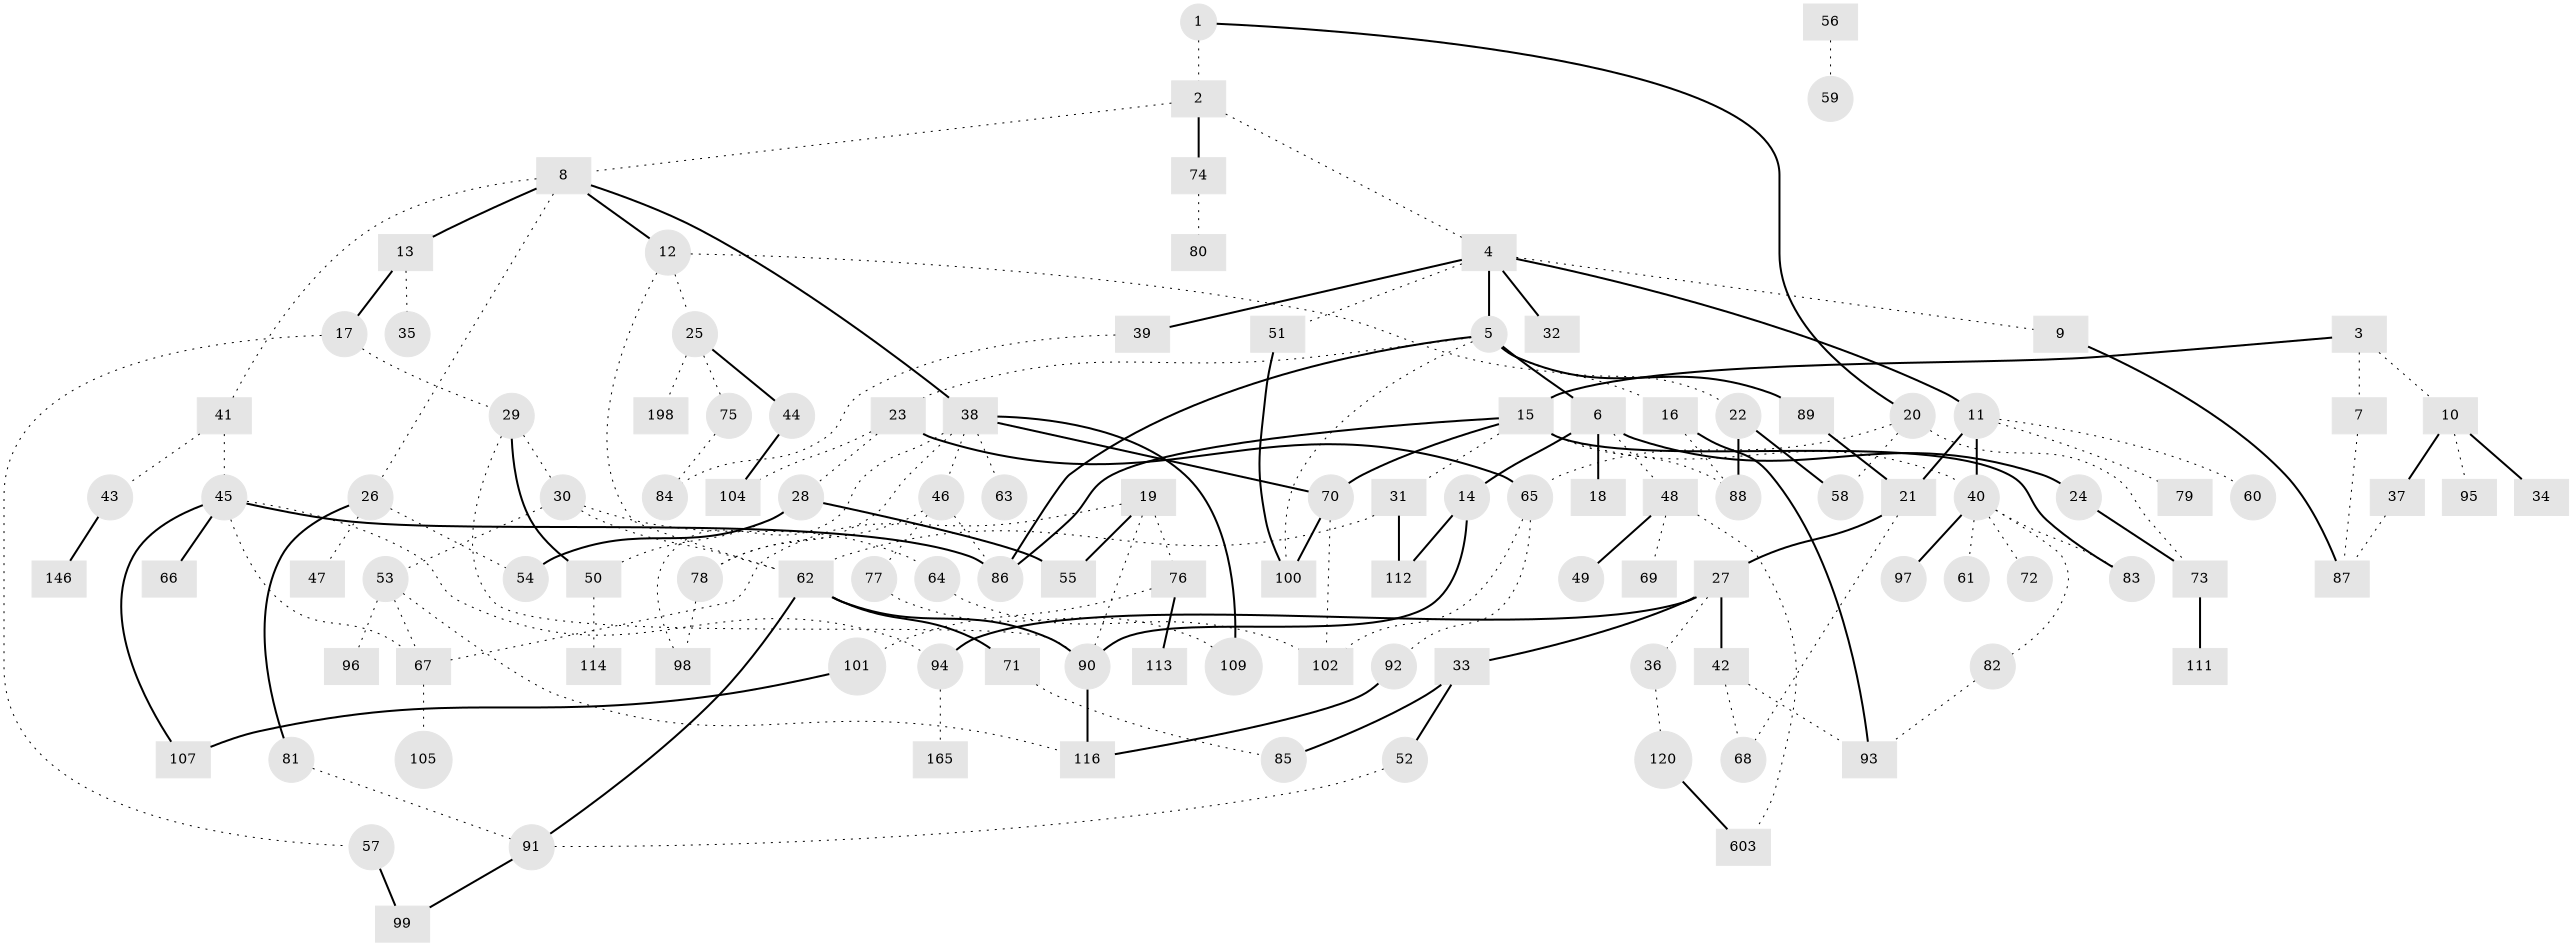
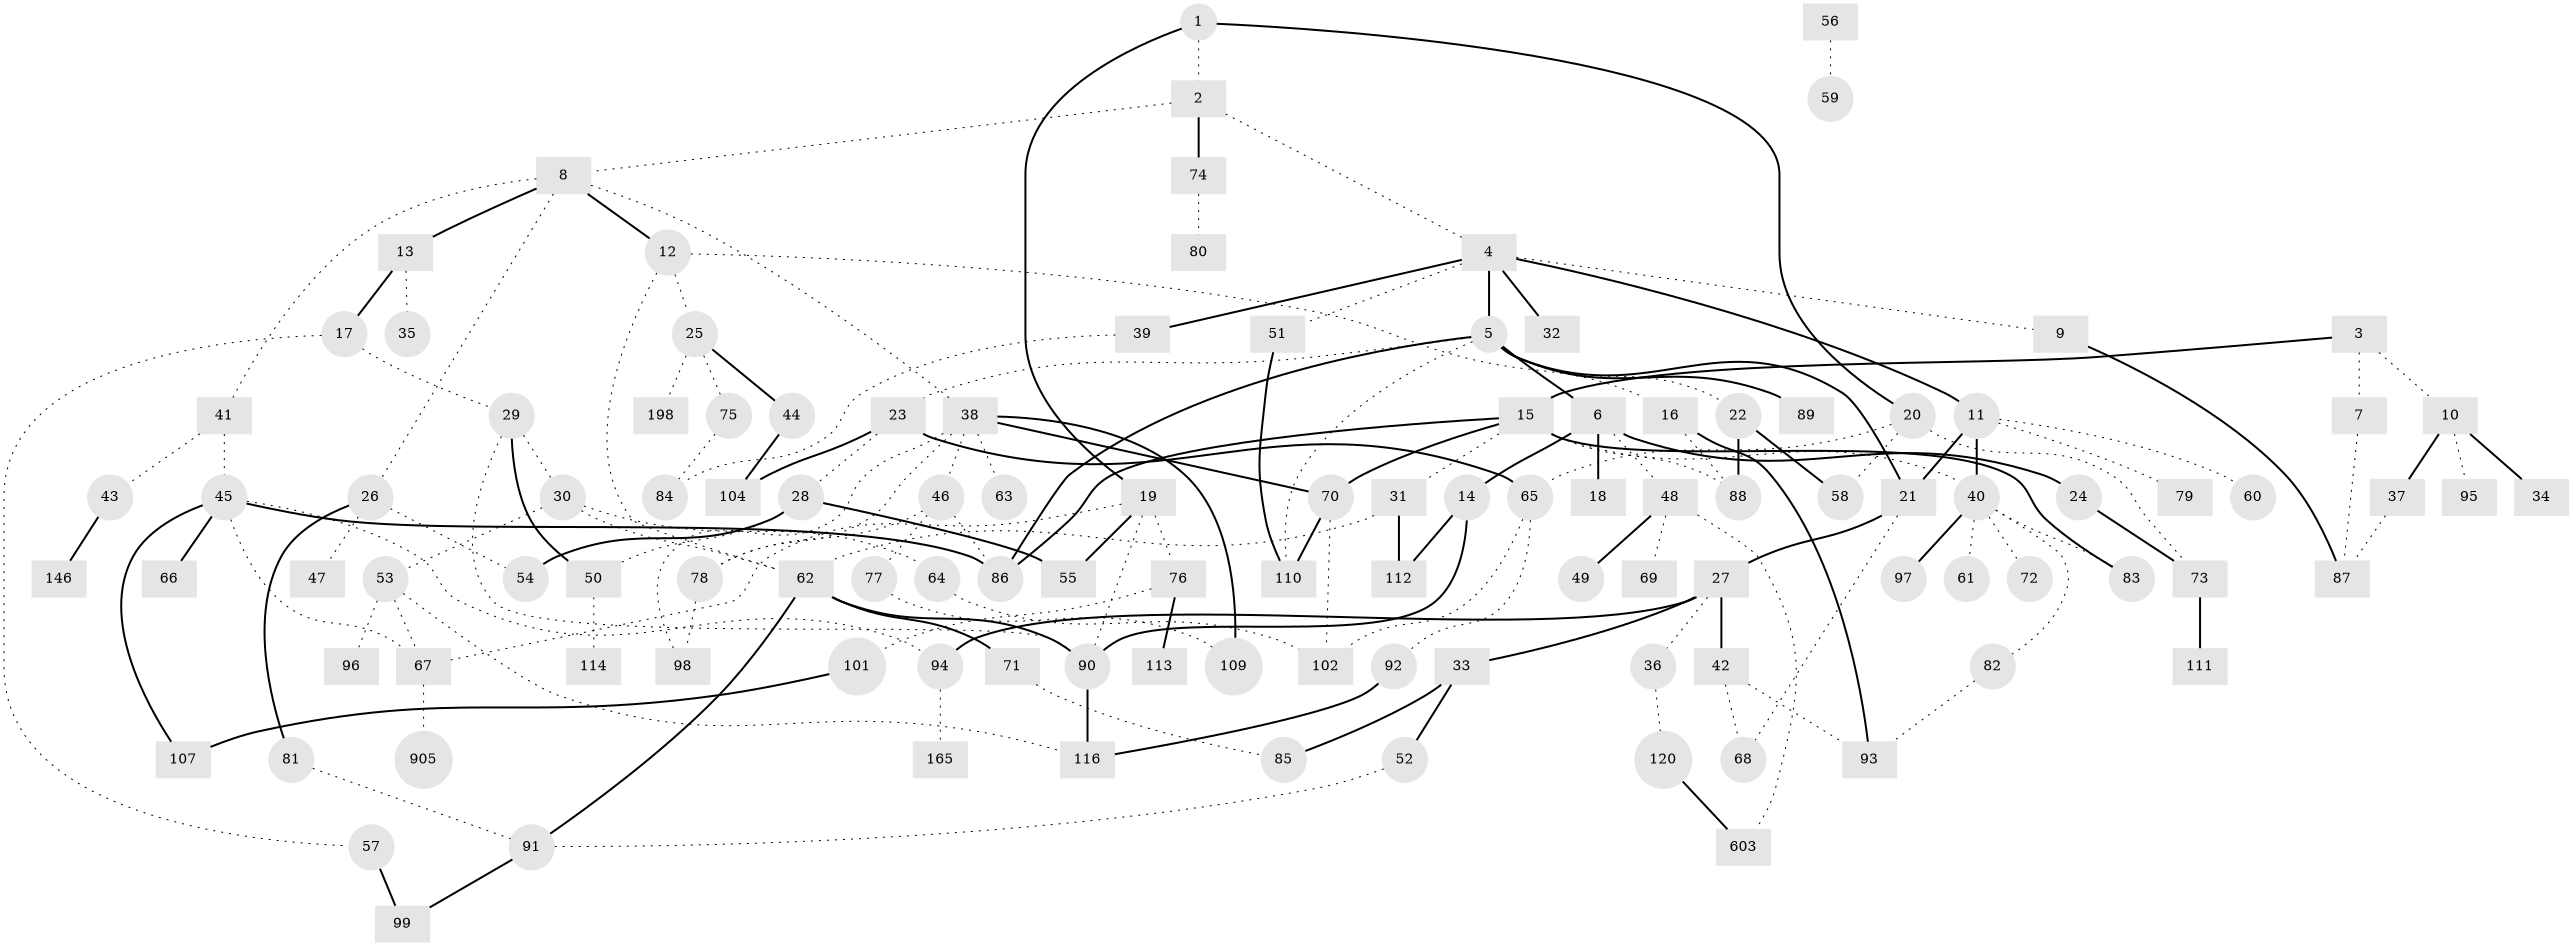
none -> (1025, 232)
(779, 276) -> (779, 276)
(816, 455) -> (816, 455)
(1858, 457) -> (1724, 363)
(1289, 579) -> (1289, 579)
(424, 760) -> (424, 760)
